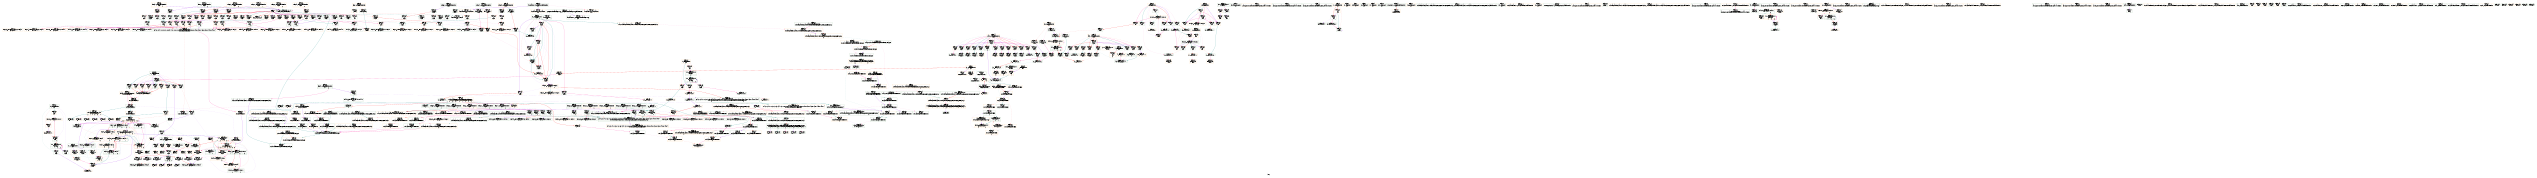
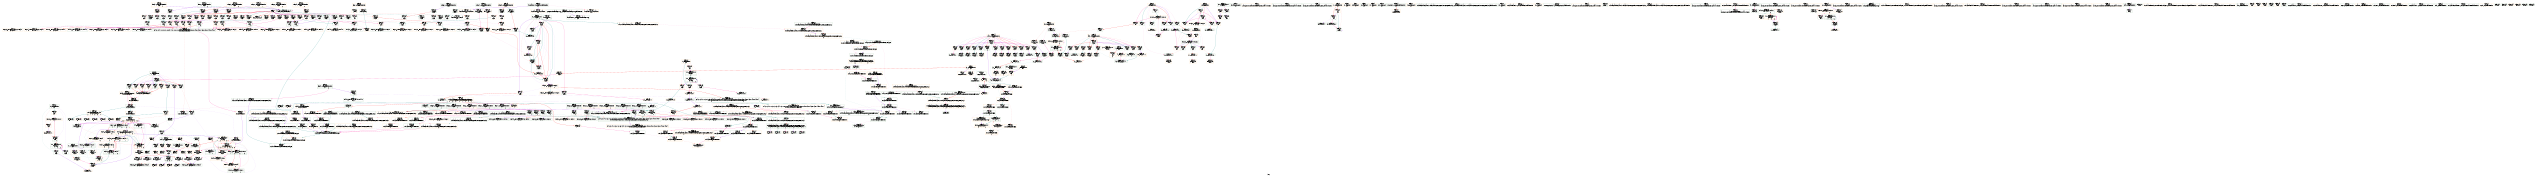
none -> (2017, 5)
